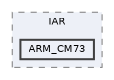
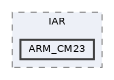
(57, 50) -> (57, 50)
